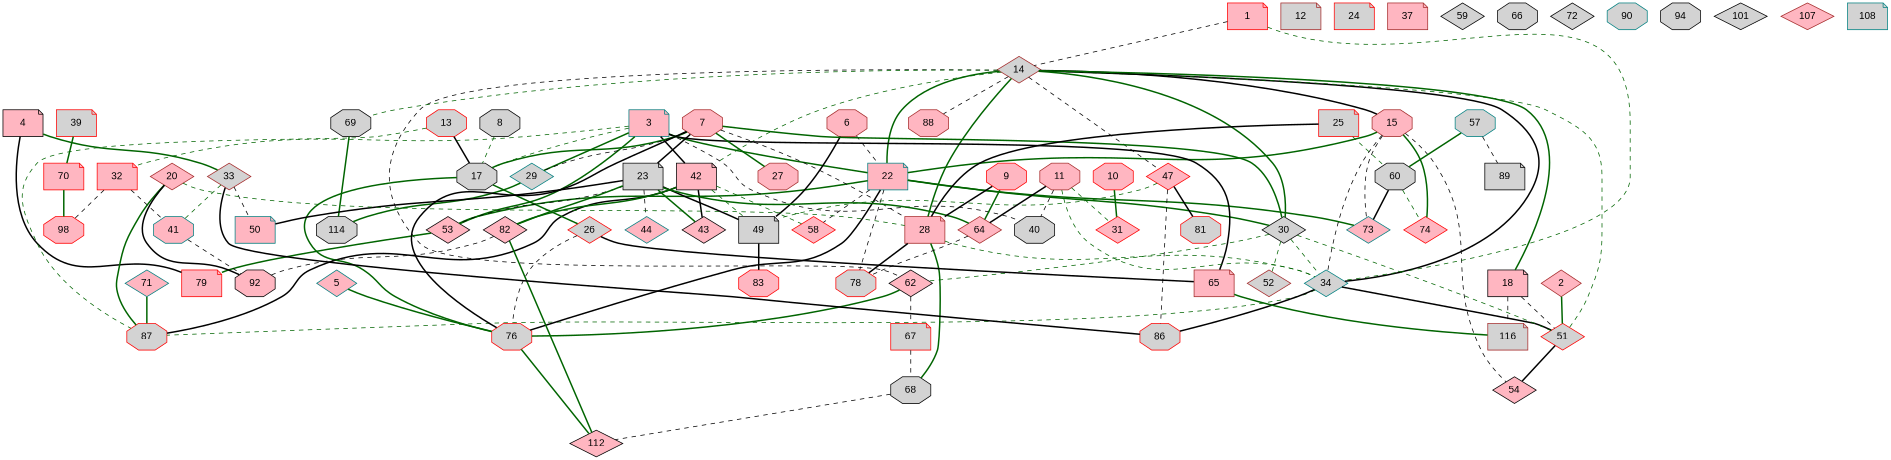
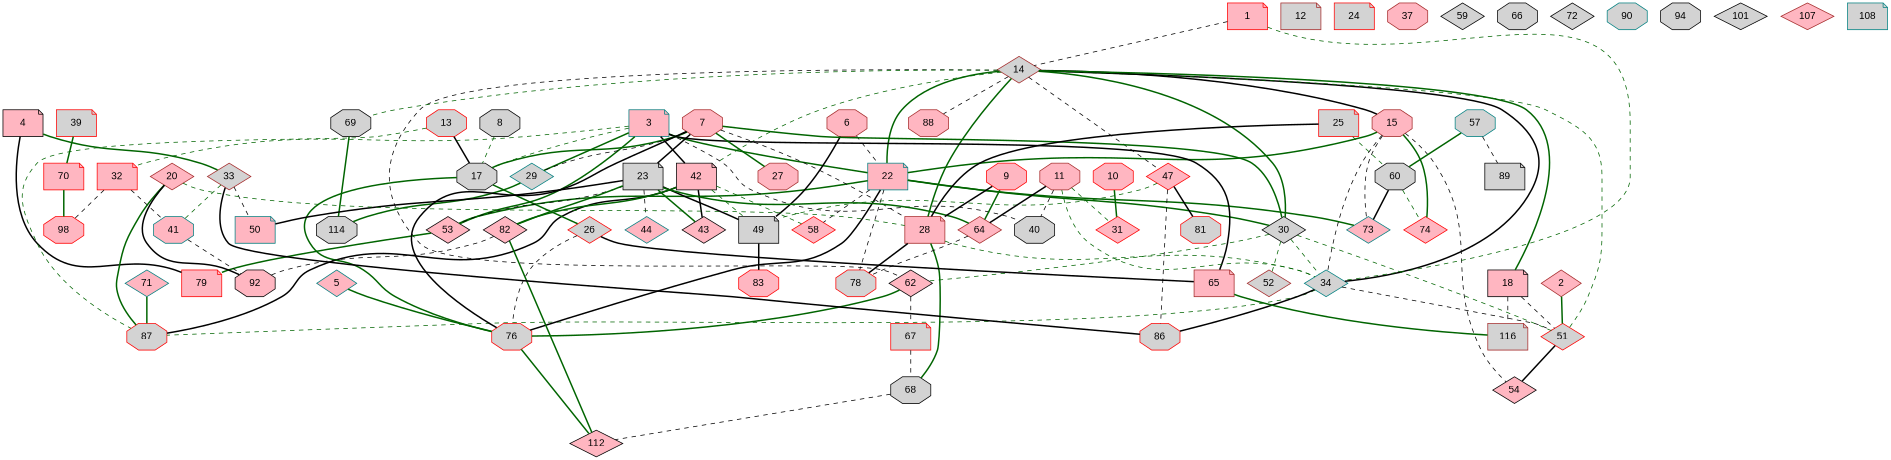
(1408, 16) -> (1408, 16)
(1447, 307) -> (1447, 307)
